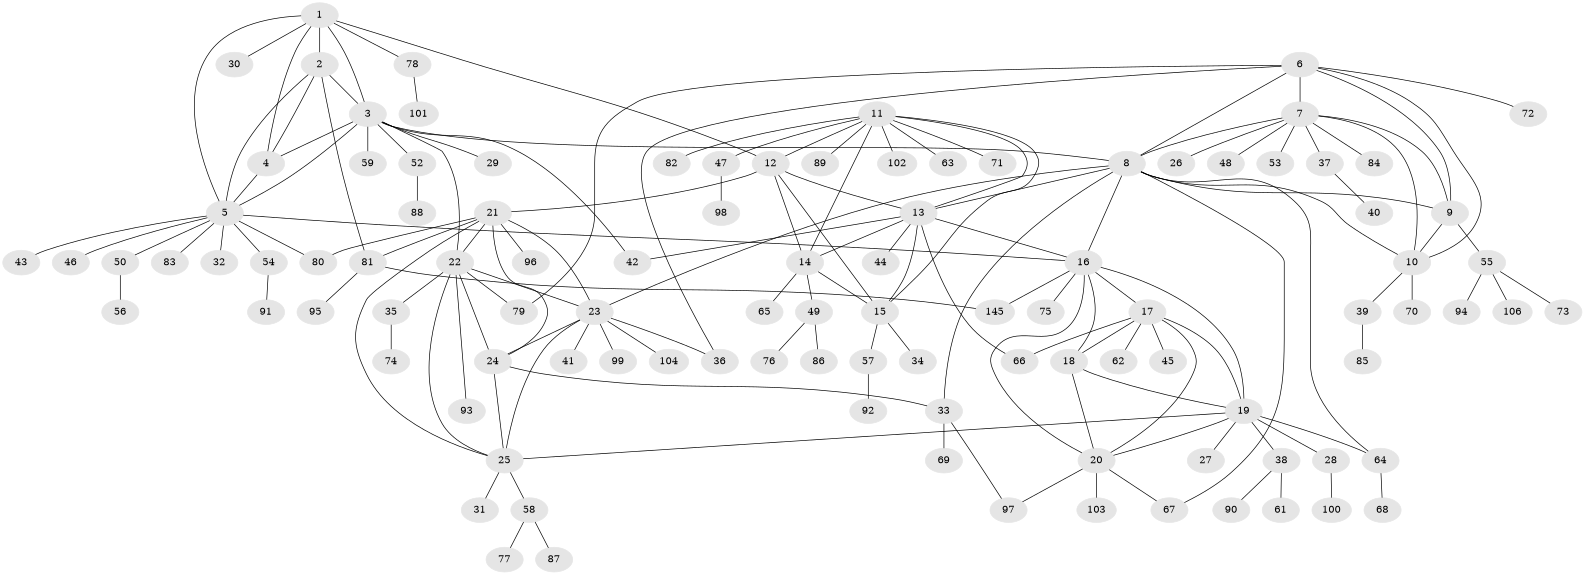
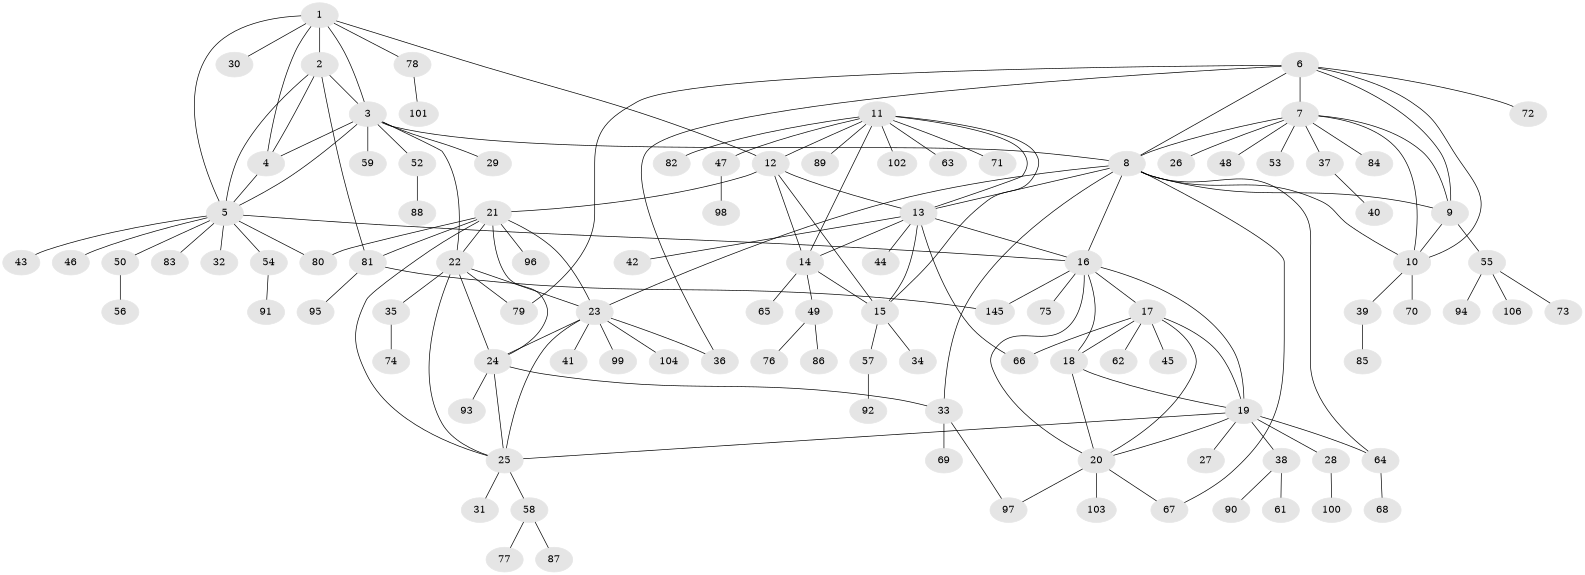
(521, 153) -> none
(461, 337) -> (480, 386)
